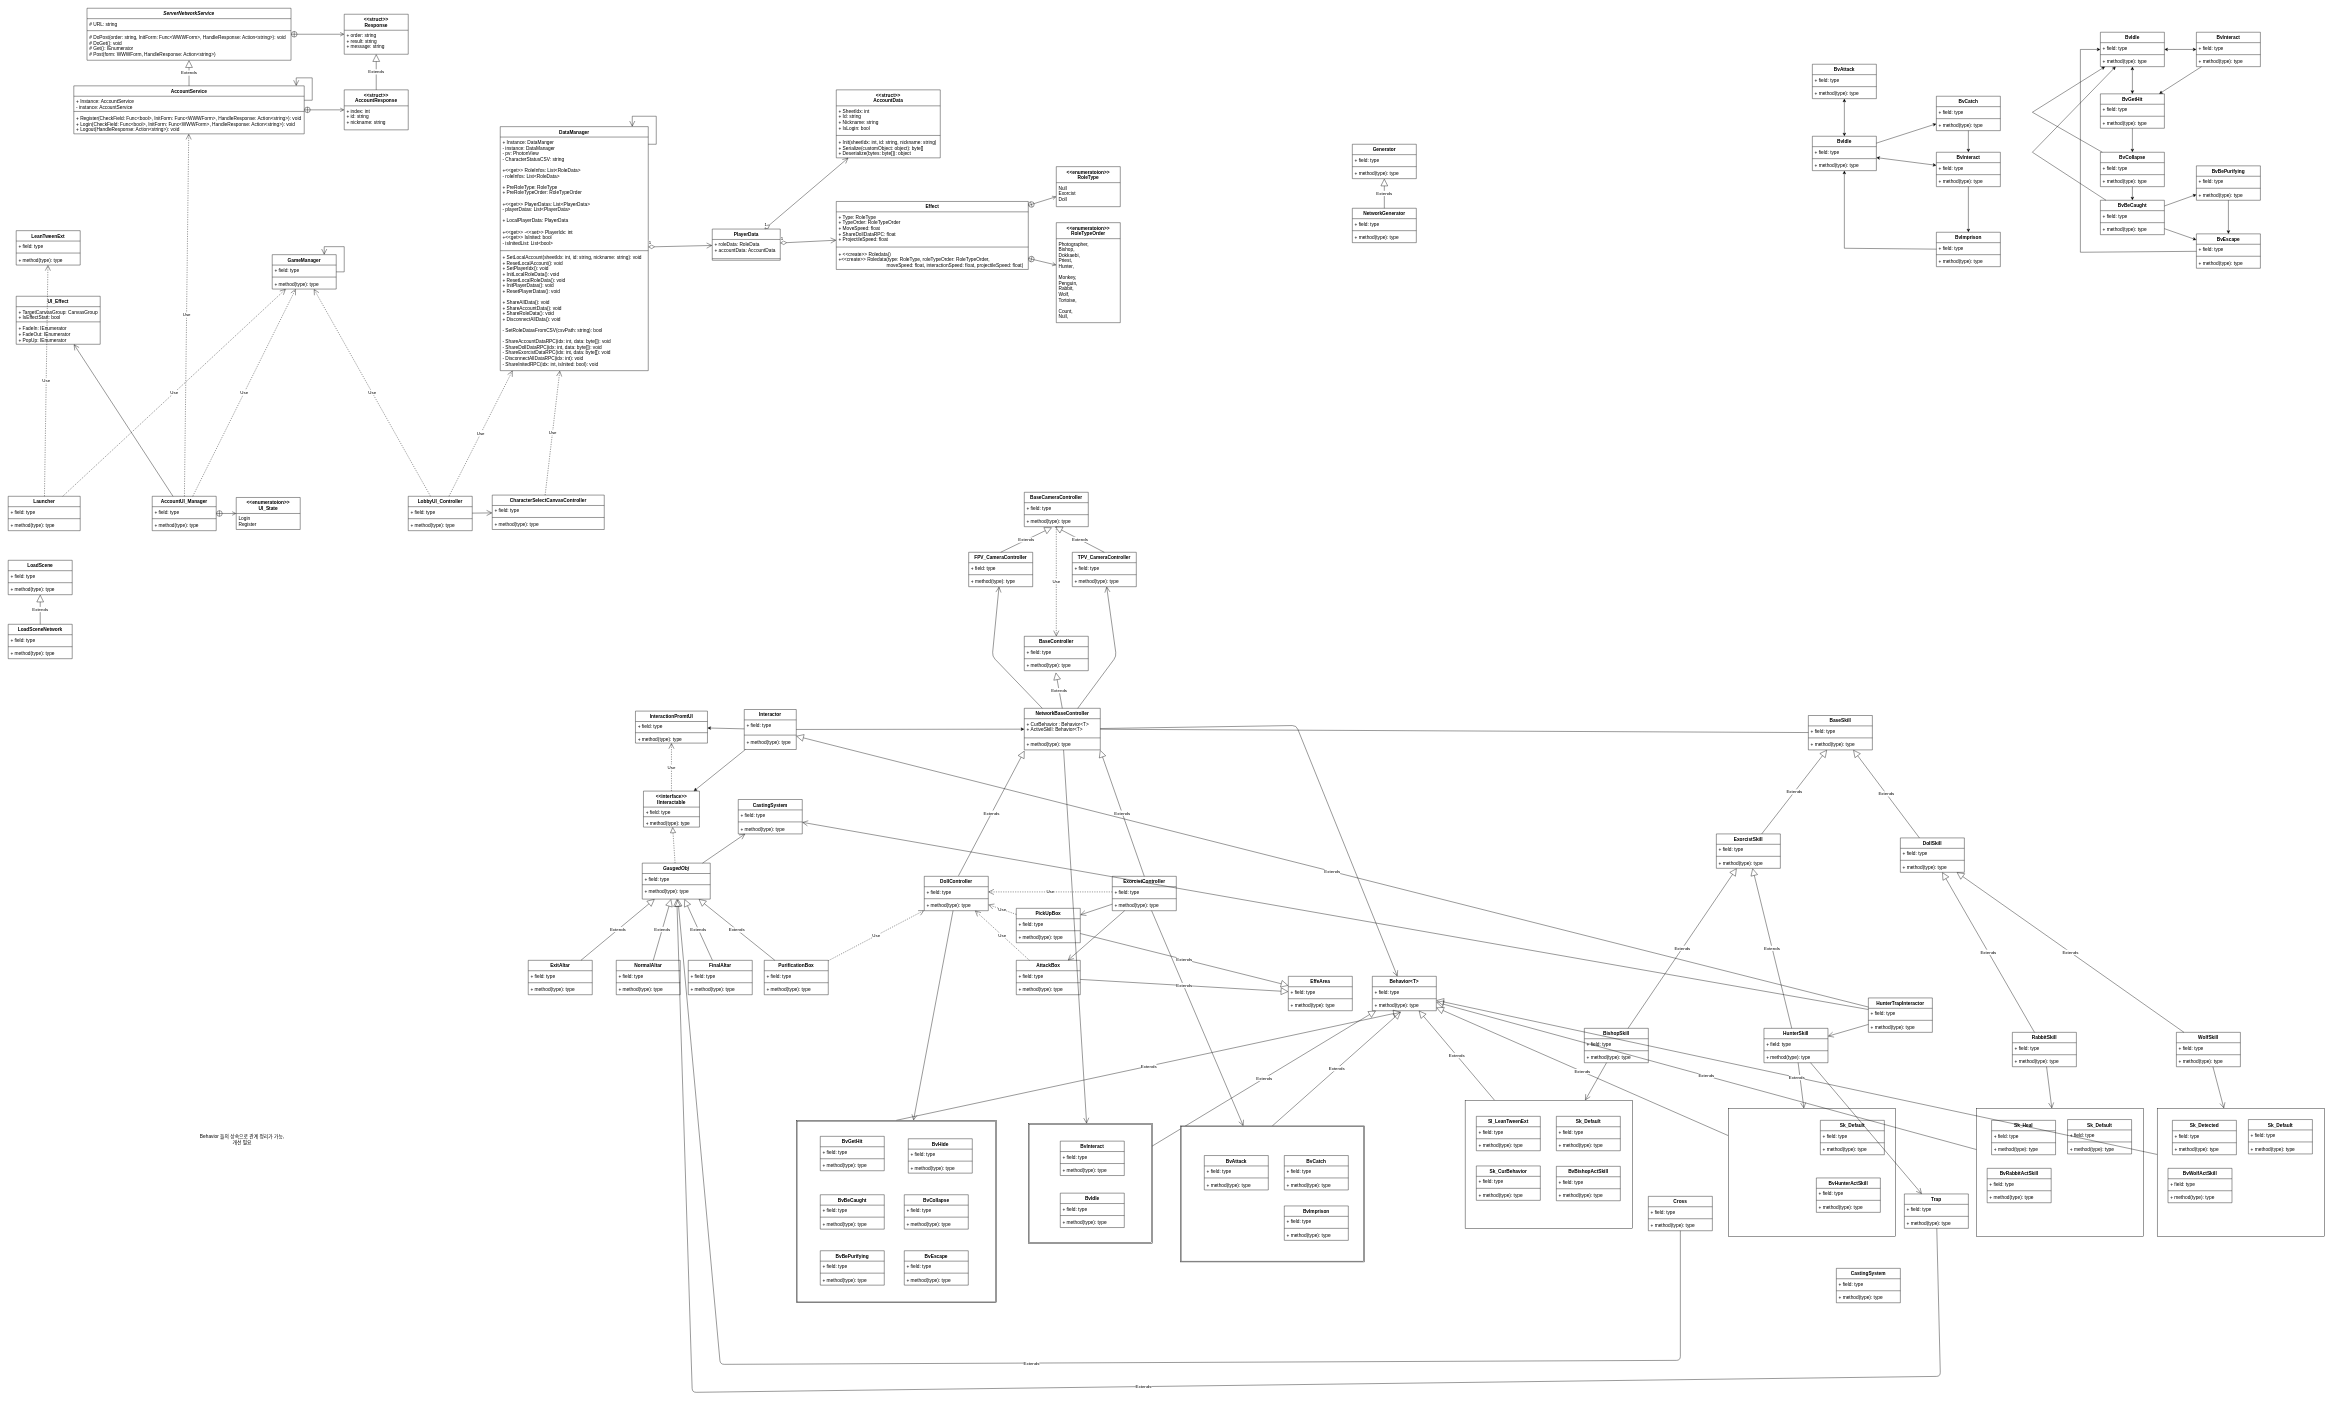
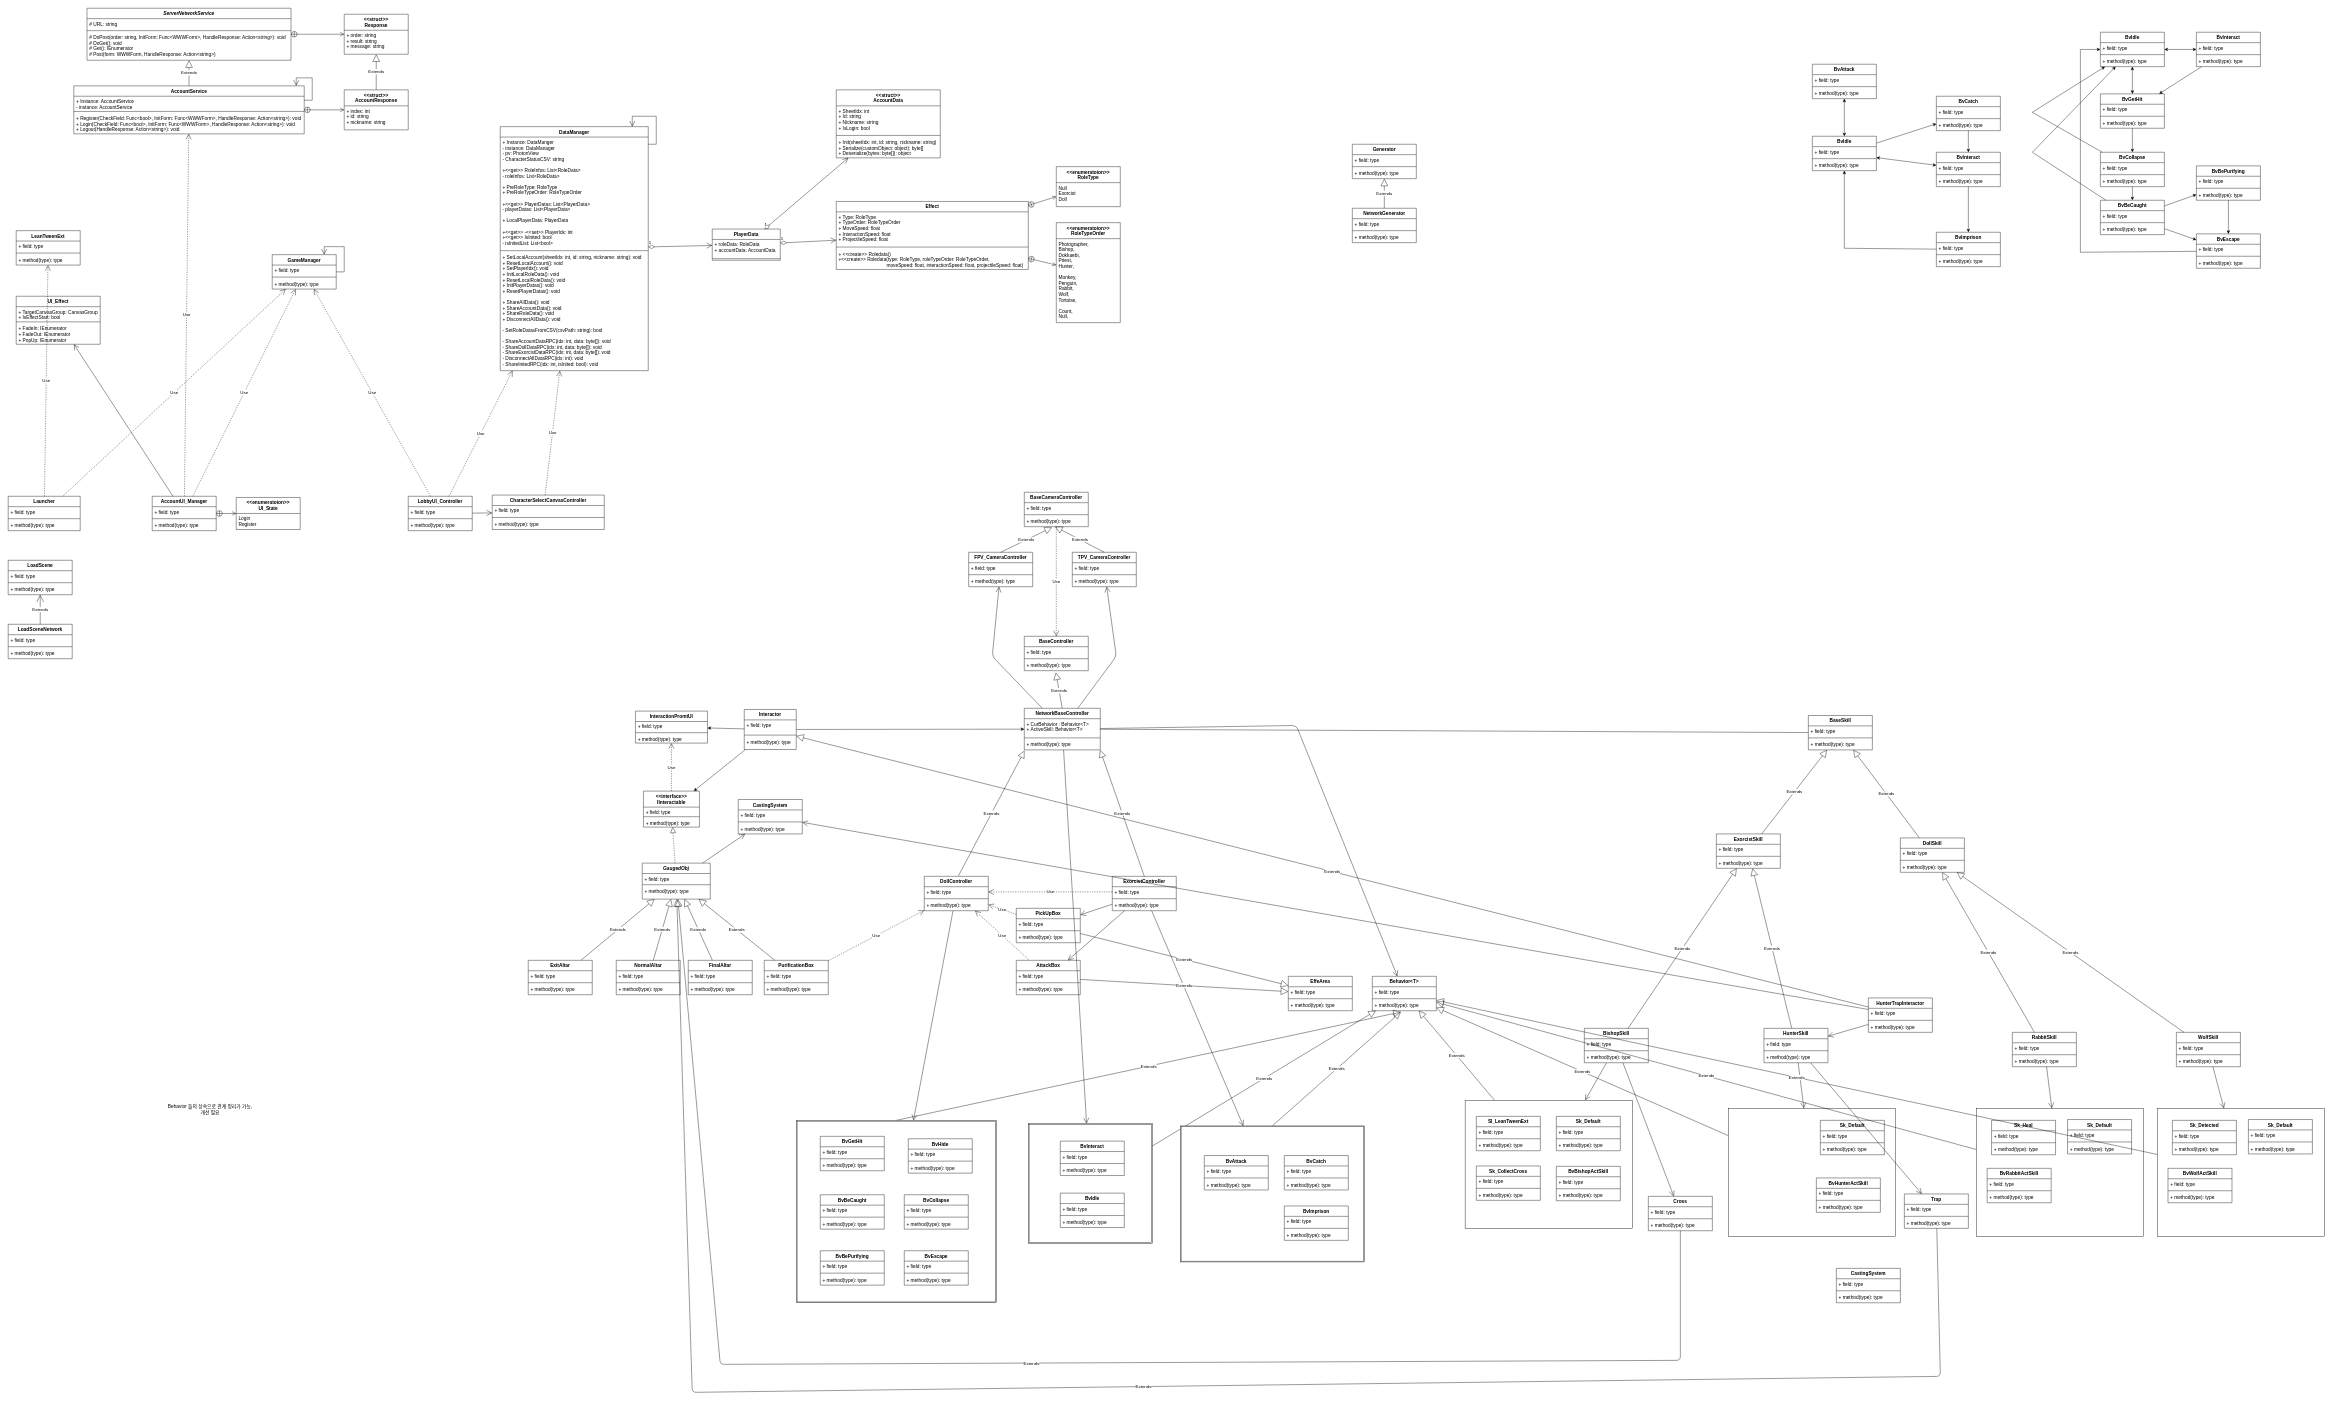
(857, 217) -> (857, 217)
(40, 603) -> (40, 601)
none -> (1648, 1129)
(242, 1139) -> (210, 1109)
(1508, 1171) -> (1508, 1171)
